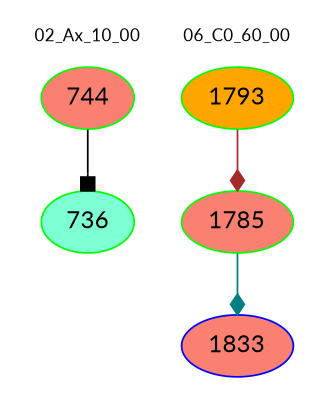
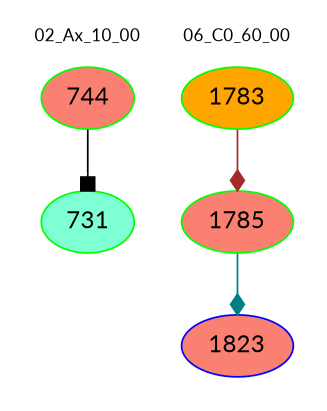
(237, 98) -> (237, 98)
(88, 222) -> (88, 222)
(237, 346) -> (237, 346)
